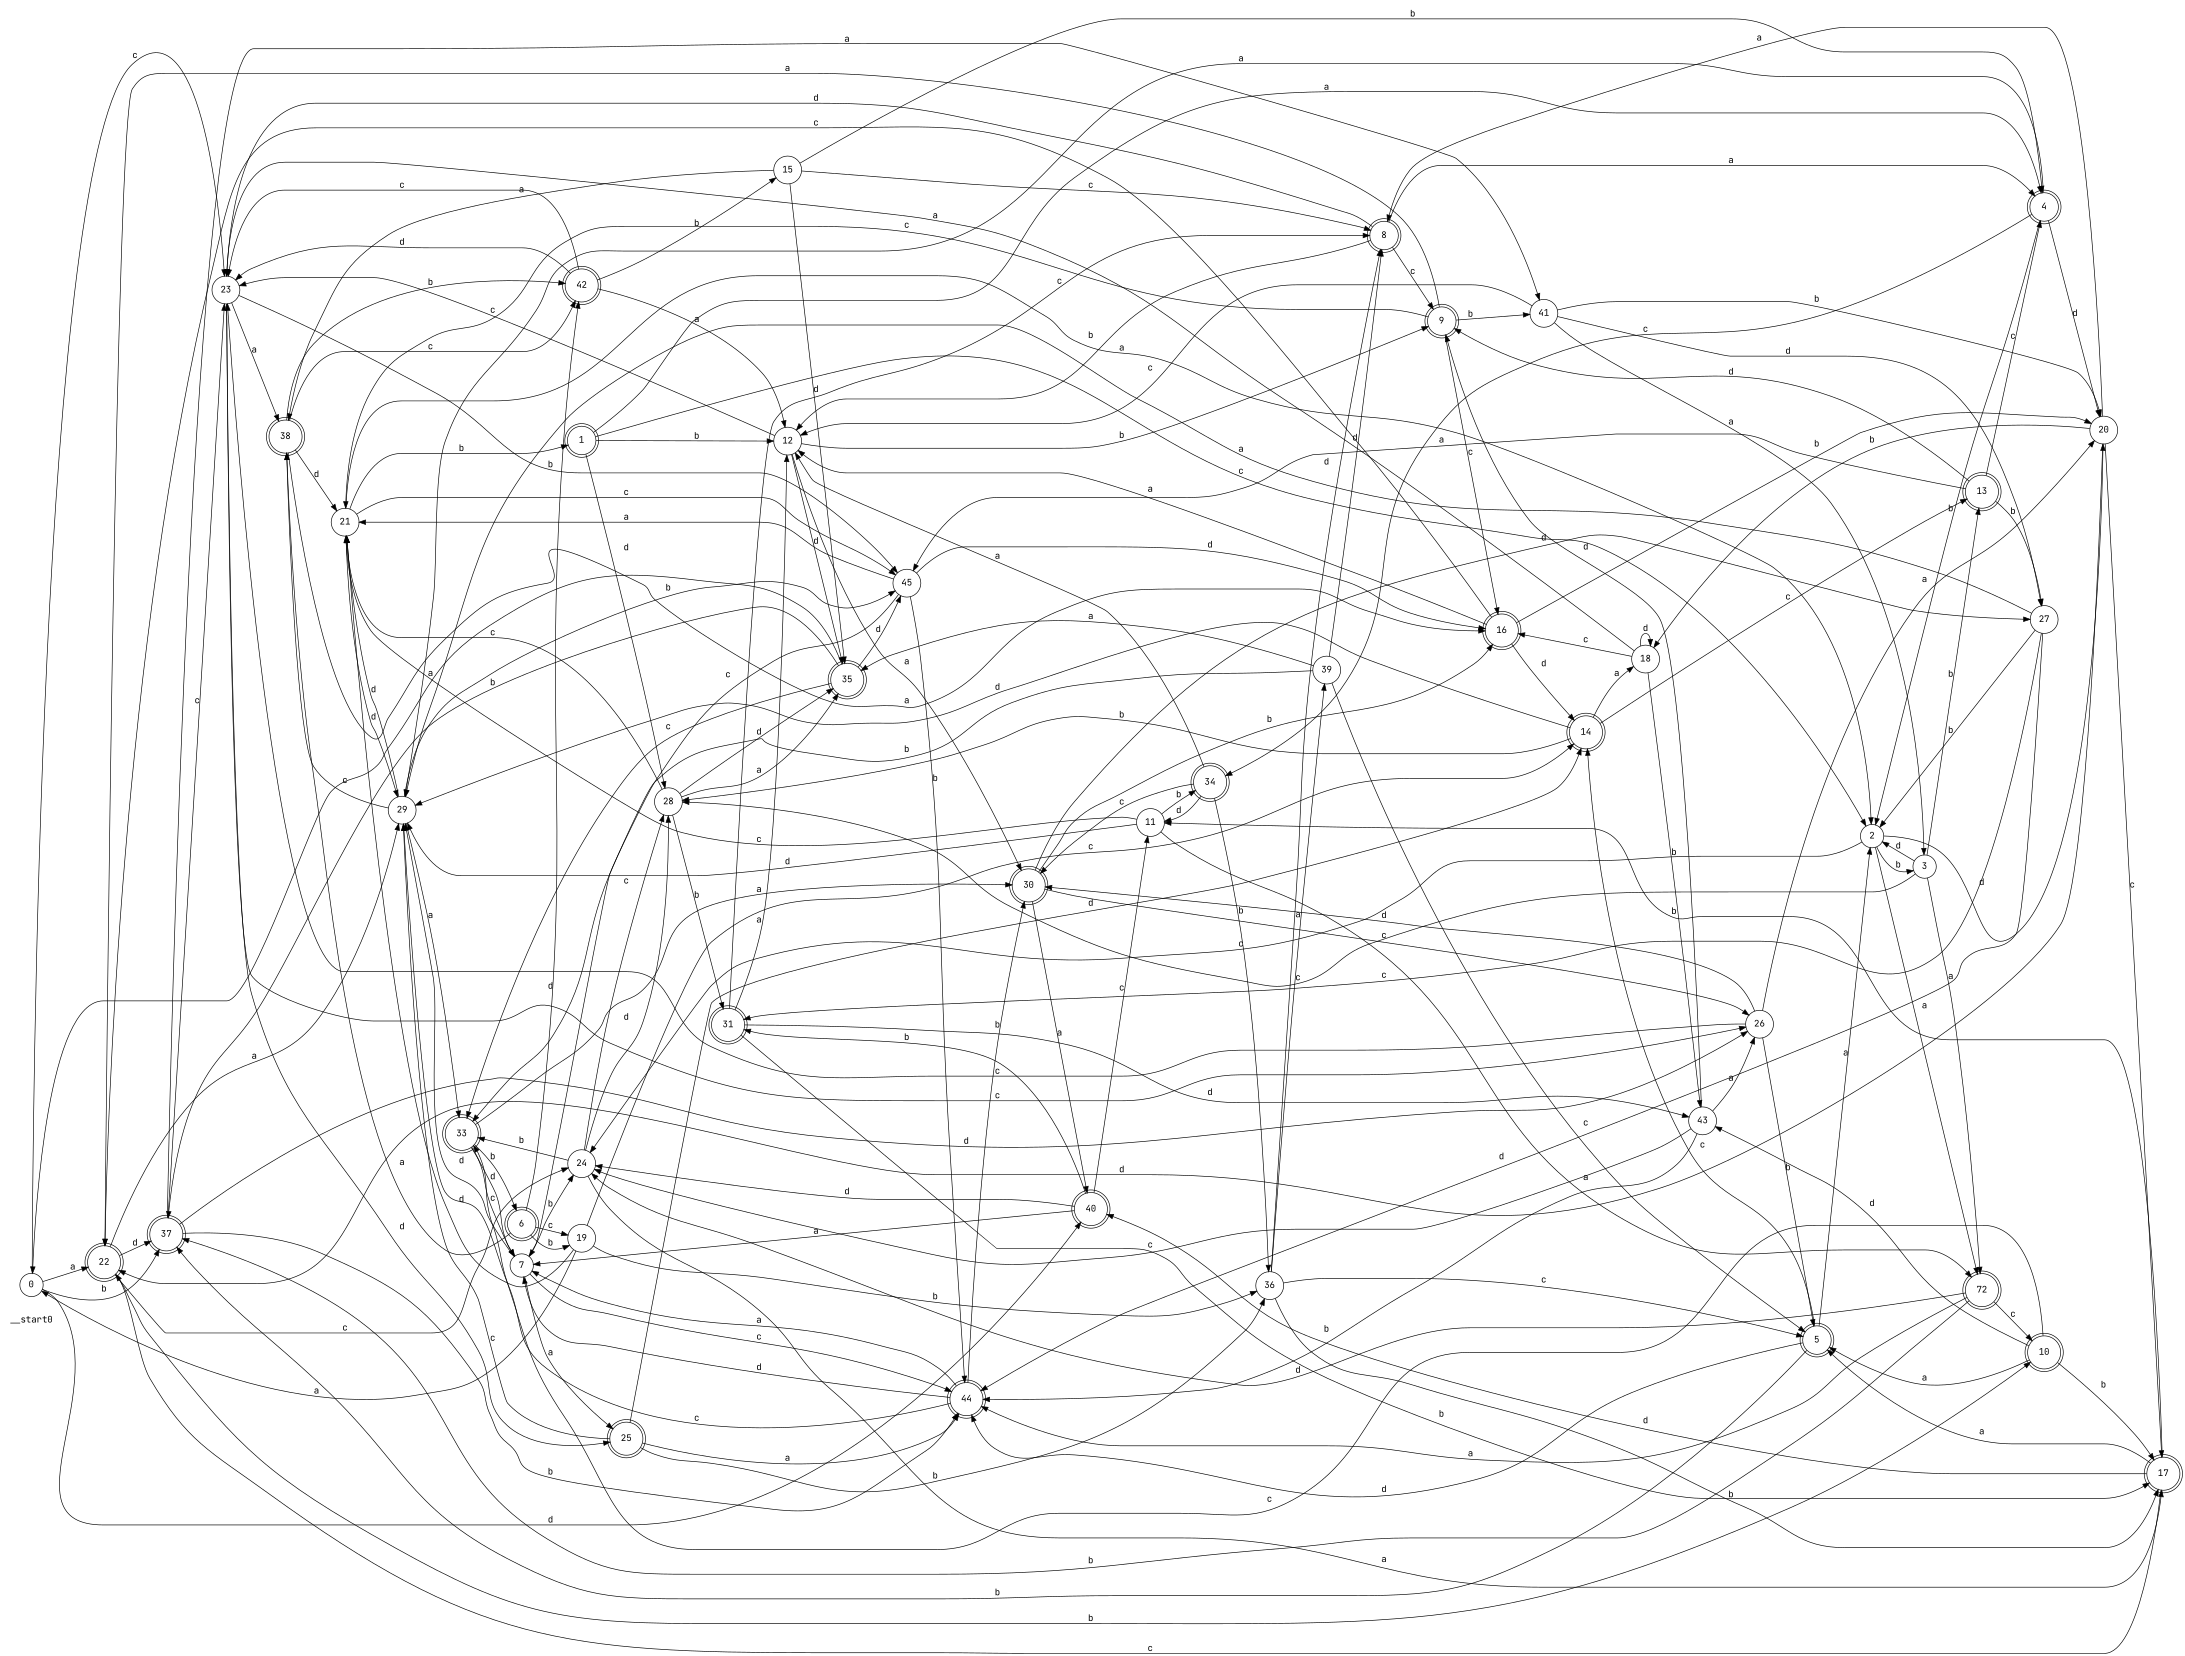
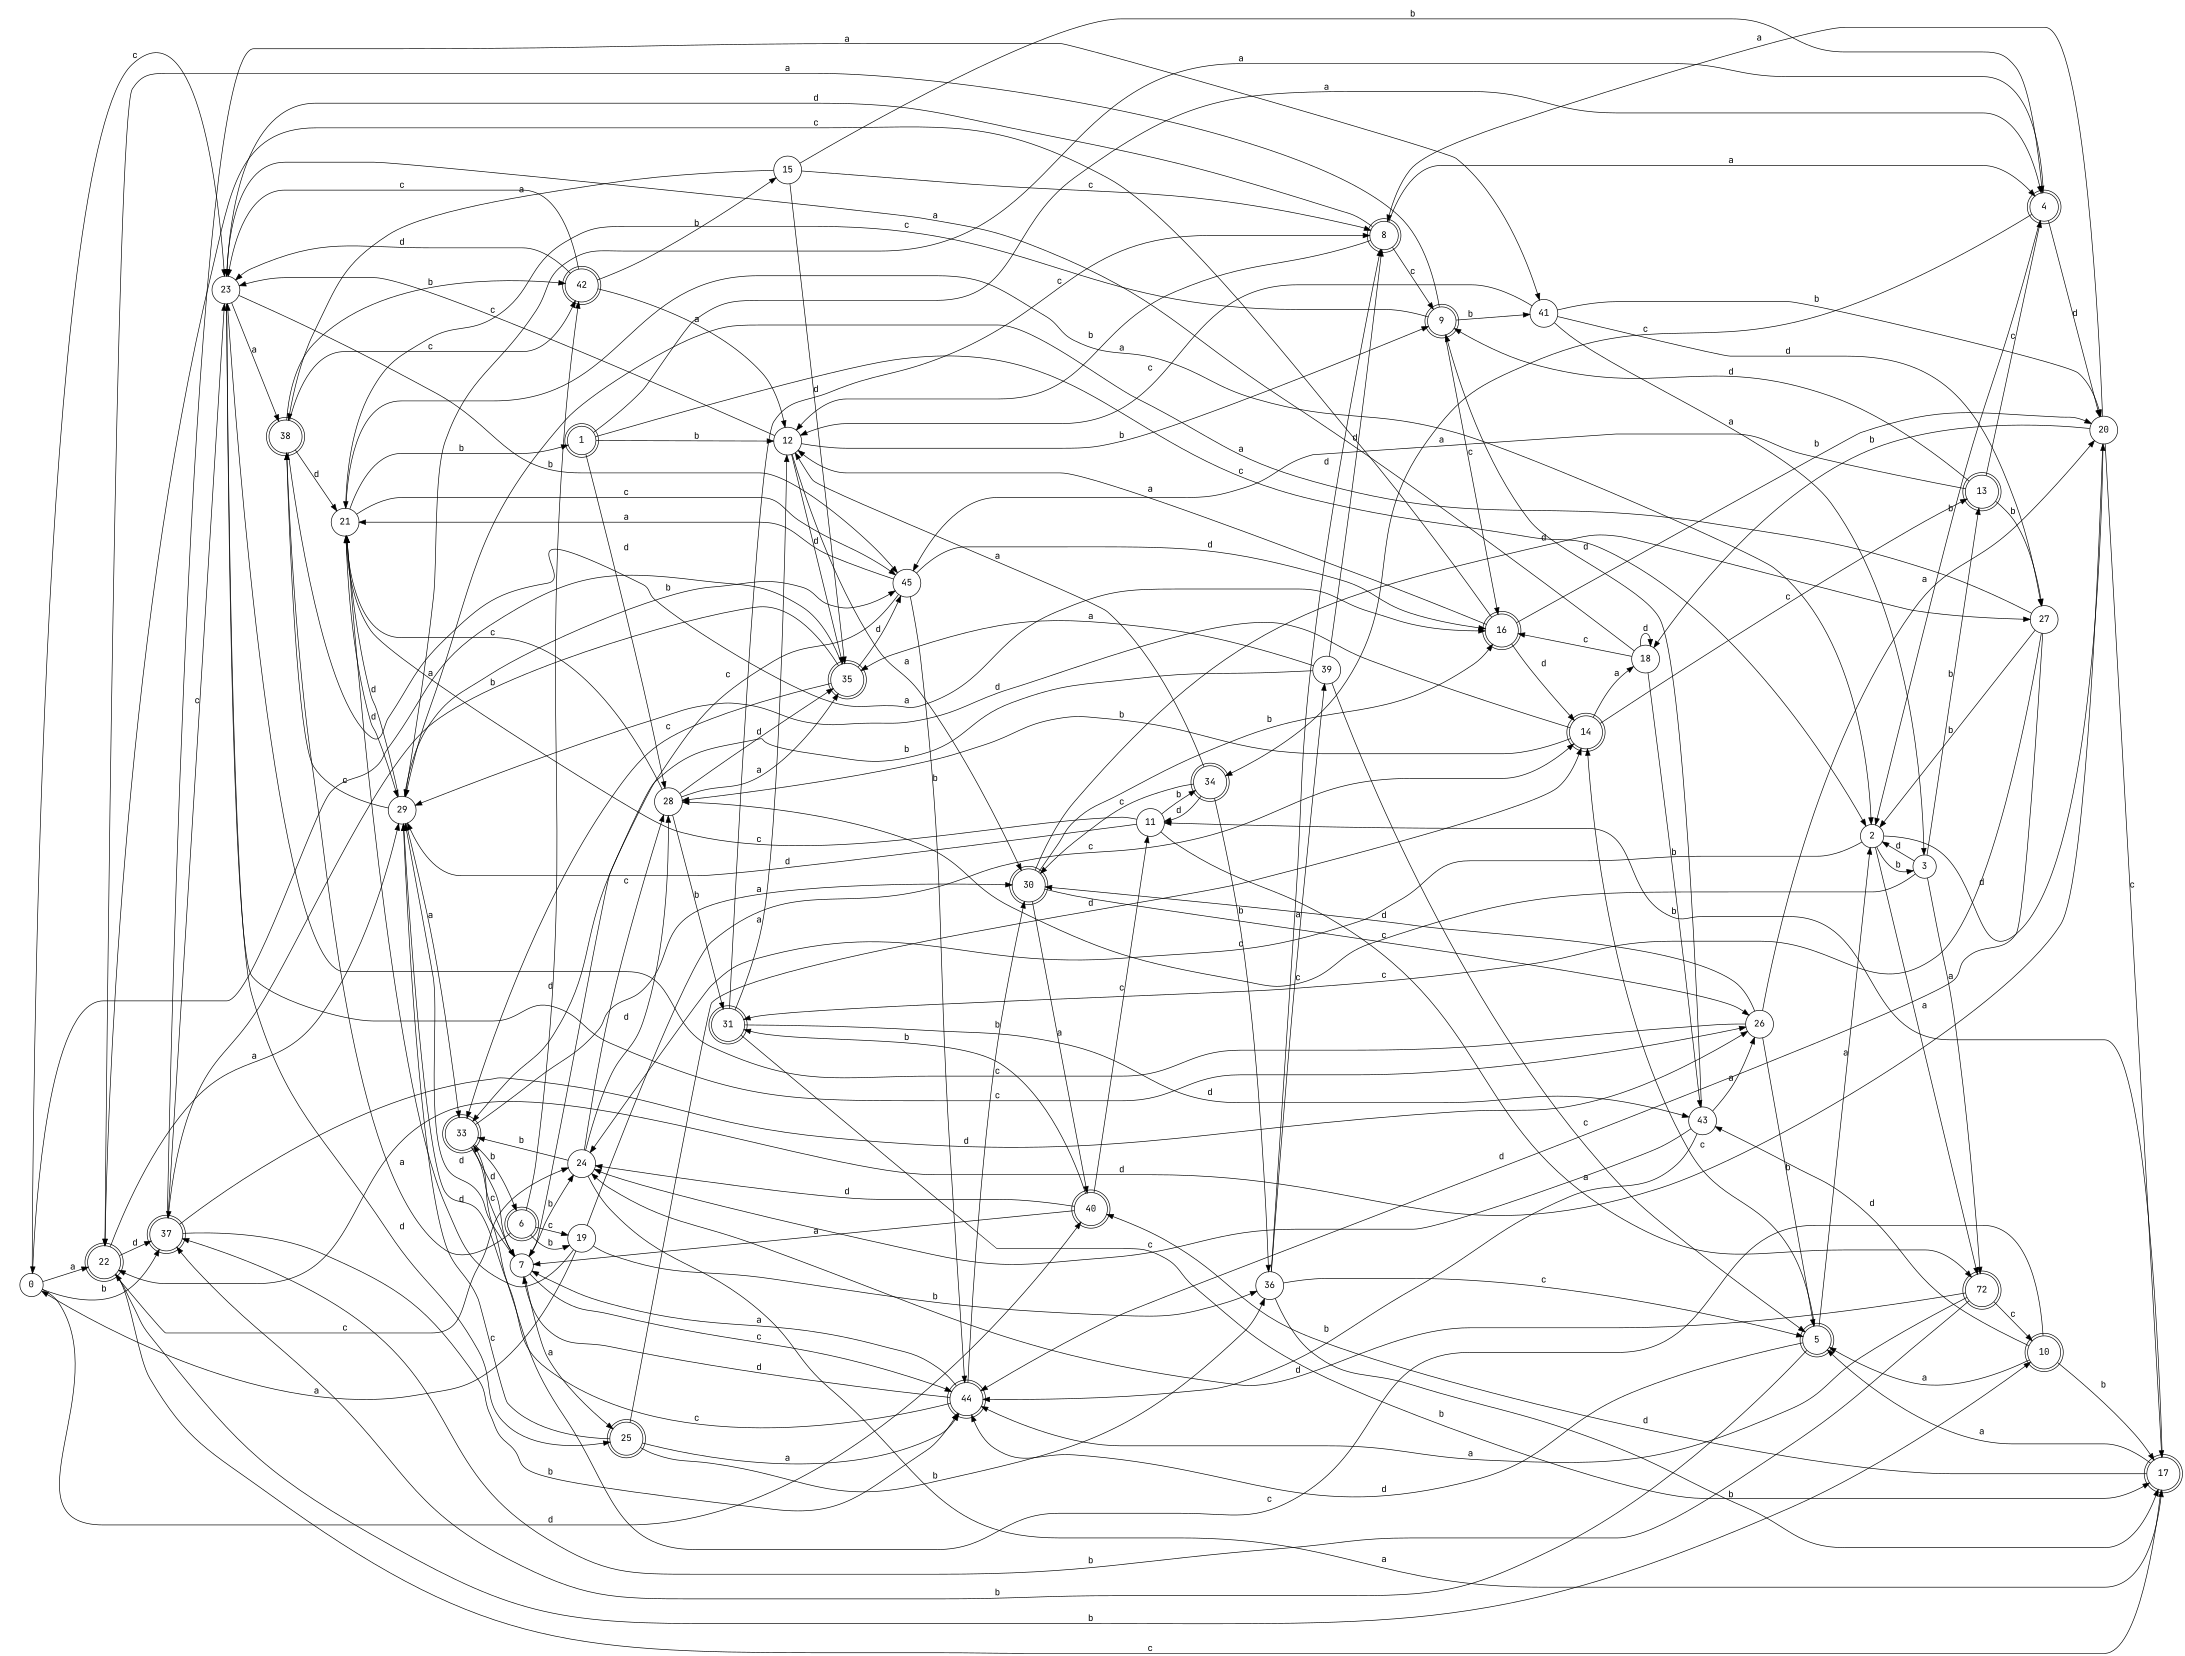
(32, 1320) -> none
